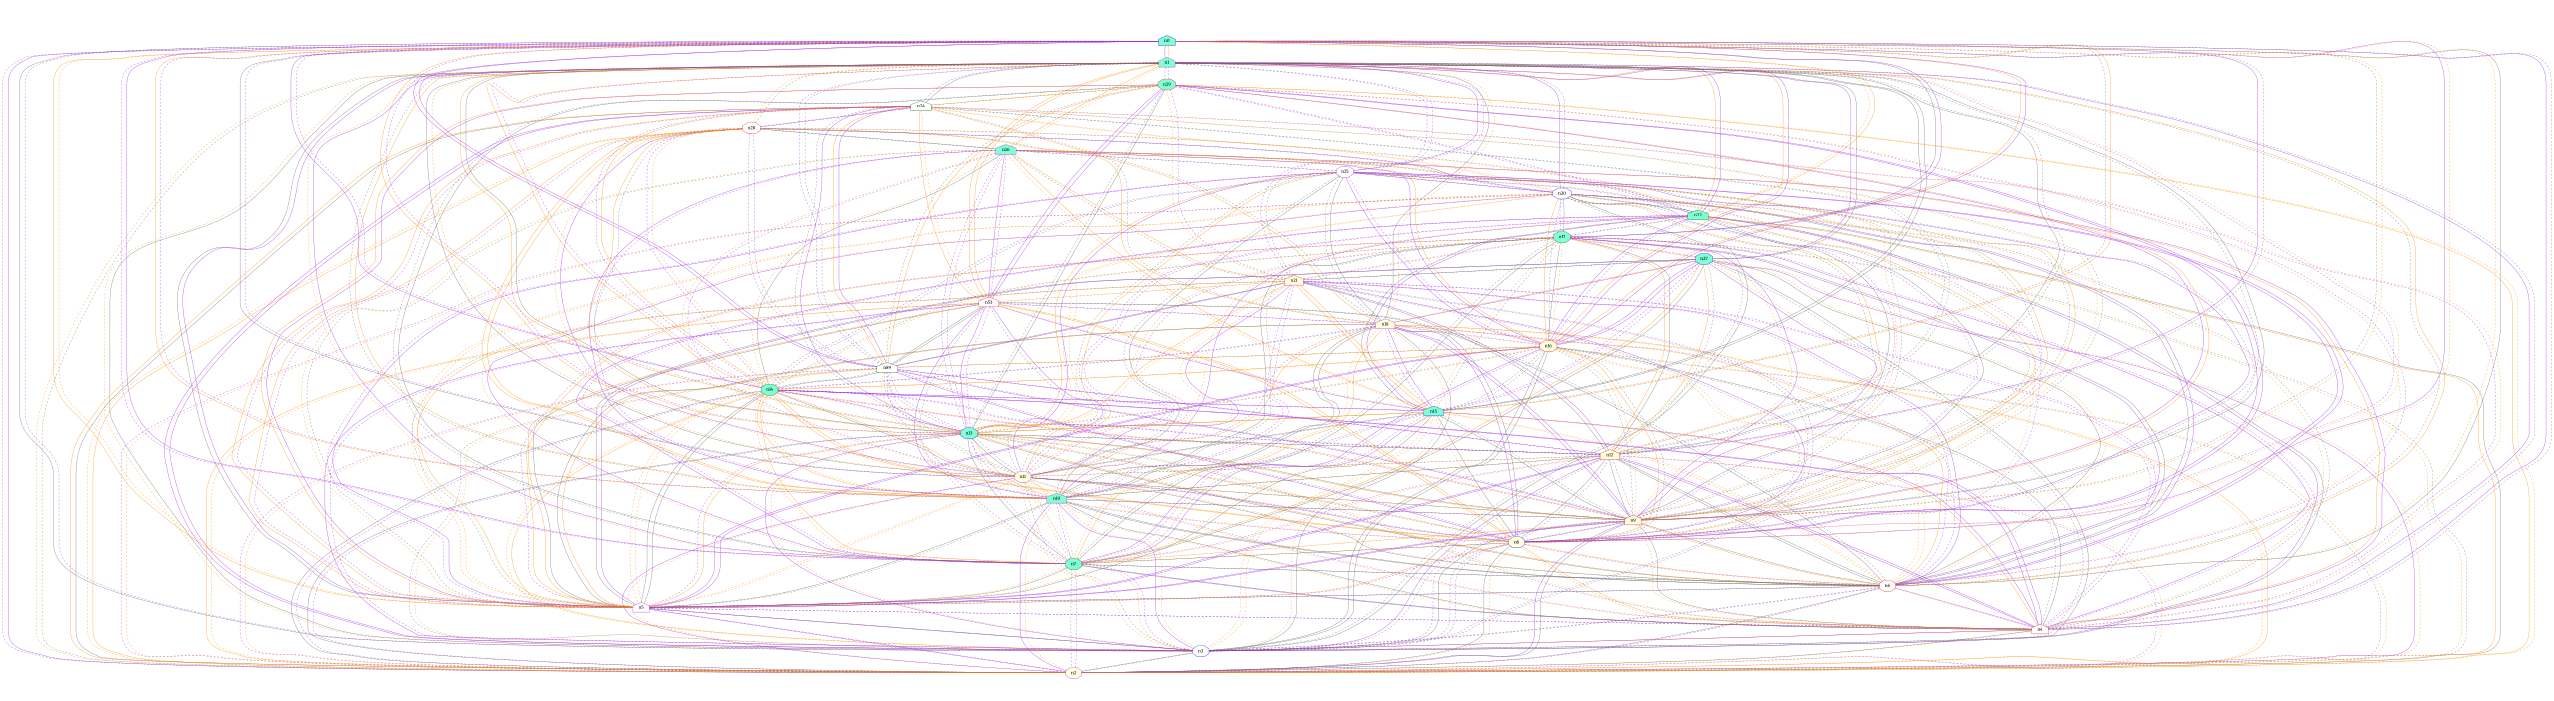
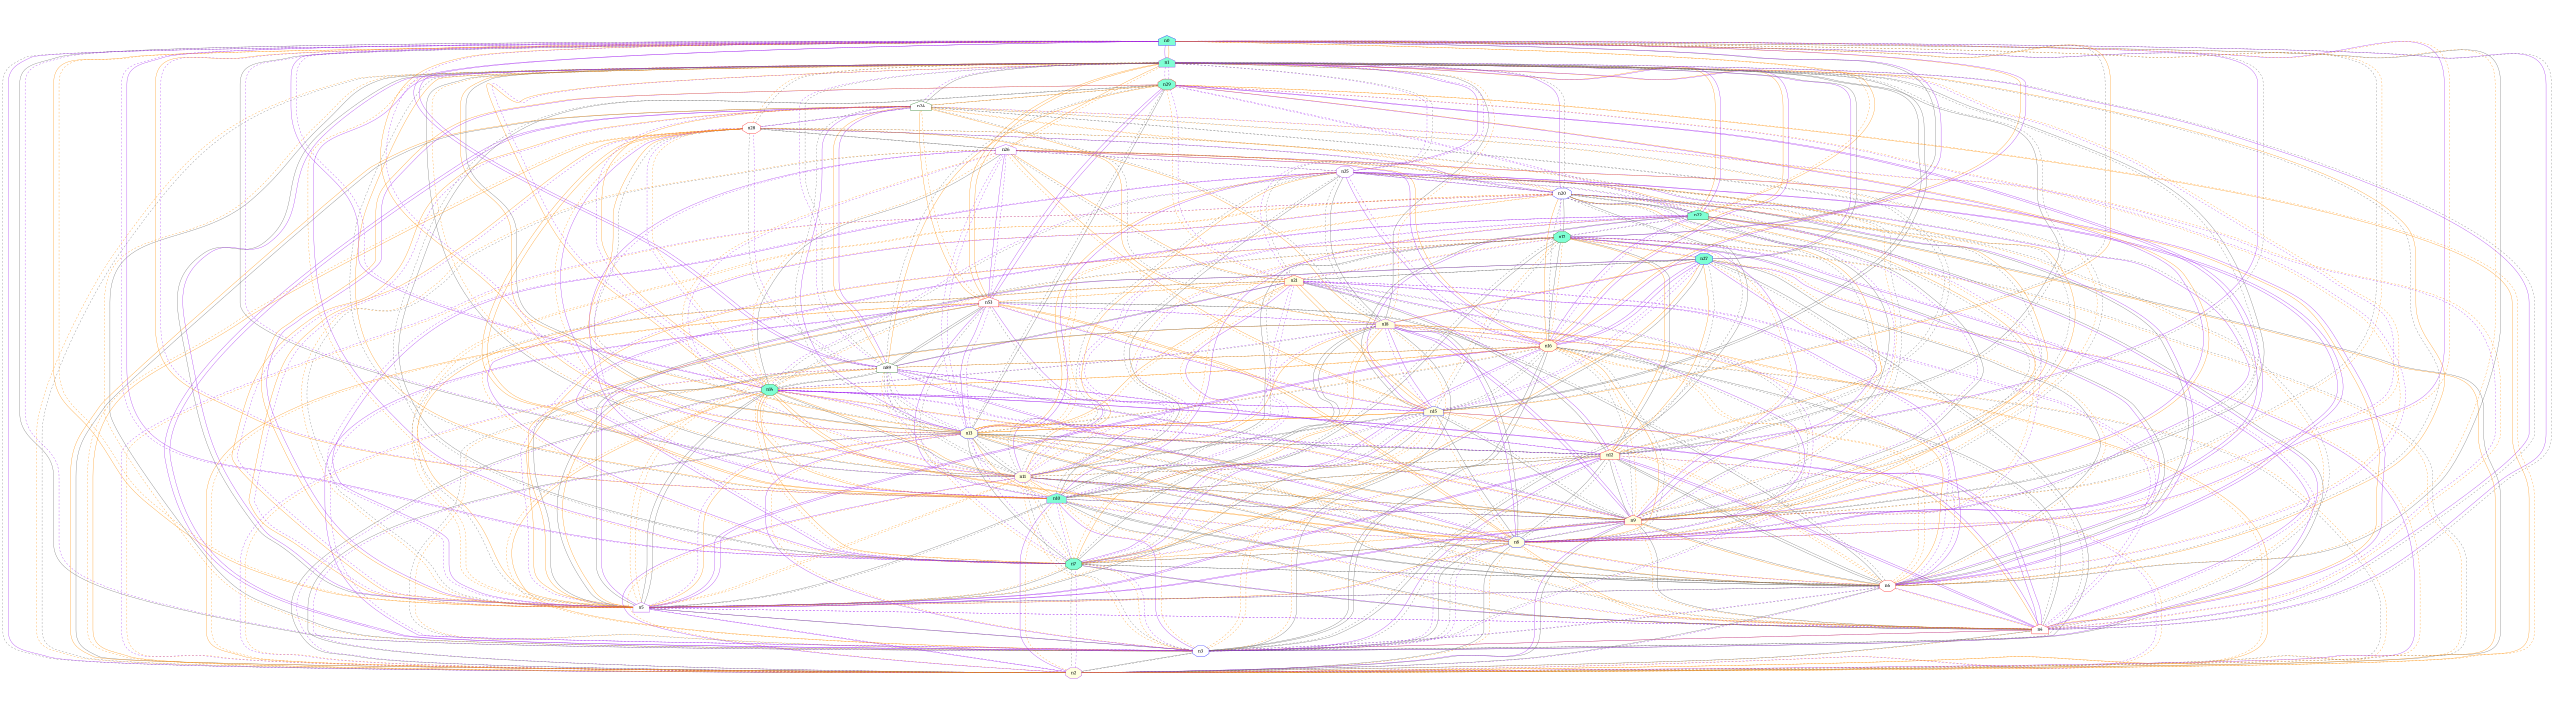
(1006, 150) -> (1006, 150)
(1434, 411) -> (1434, 411)
(969, 433) -> (969, 433)
